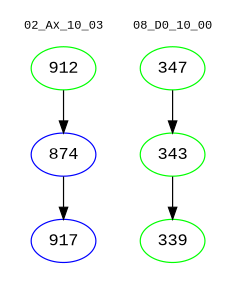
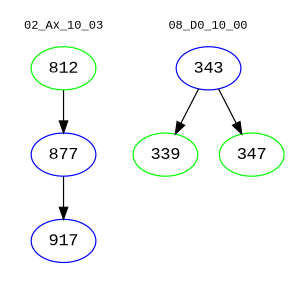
(64, 68) -> (64, 68)
(173, 106) -> (227, 106)
(64, 155) -> (64, 155)
(173, 155) -> (209, 68)
